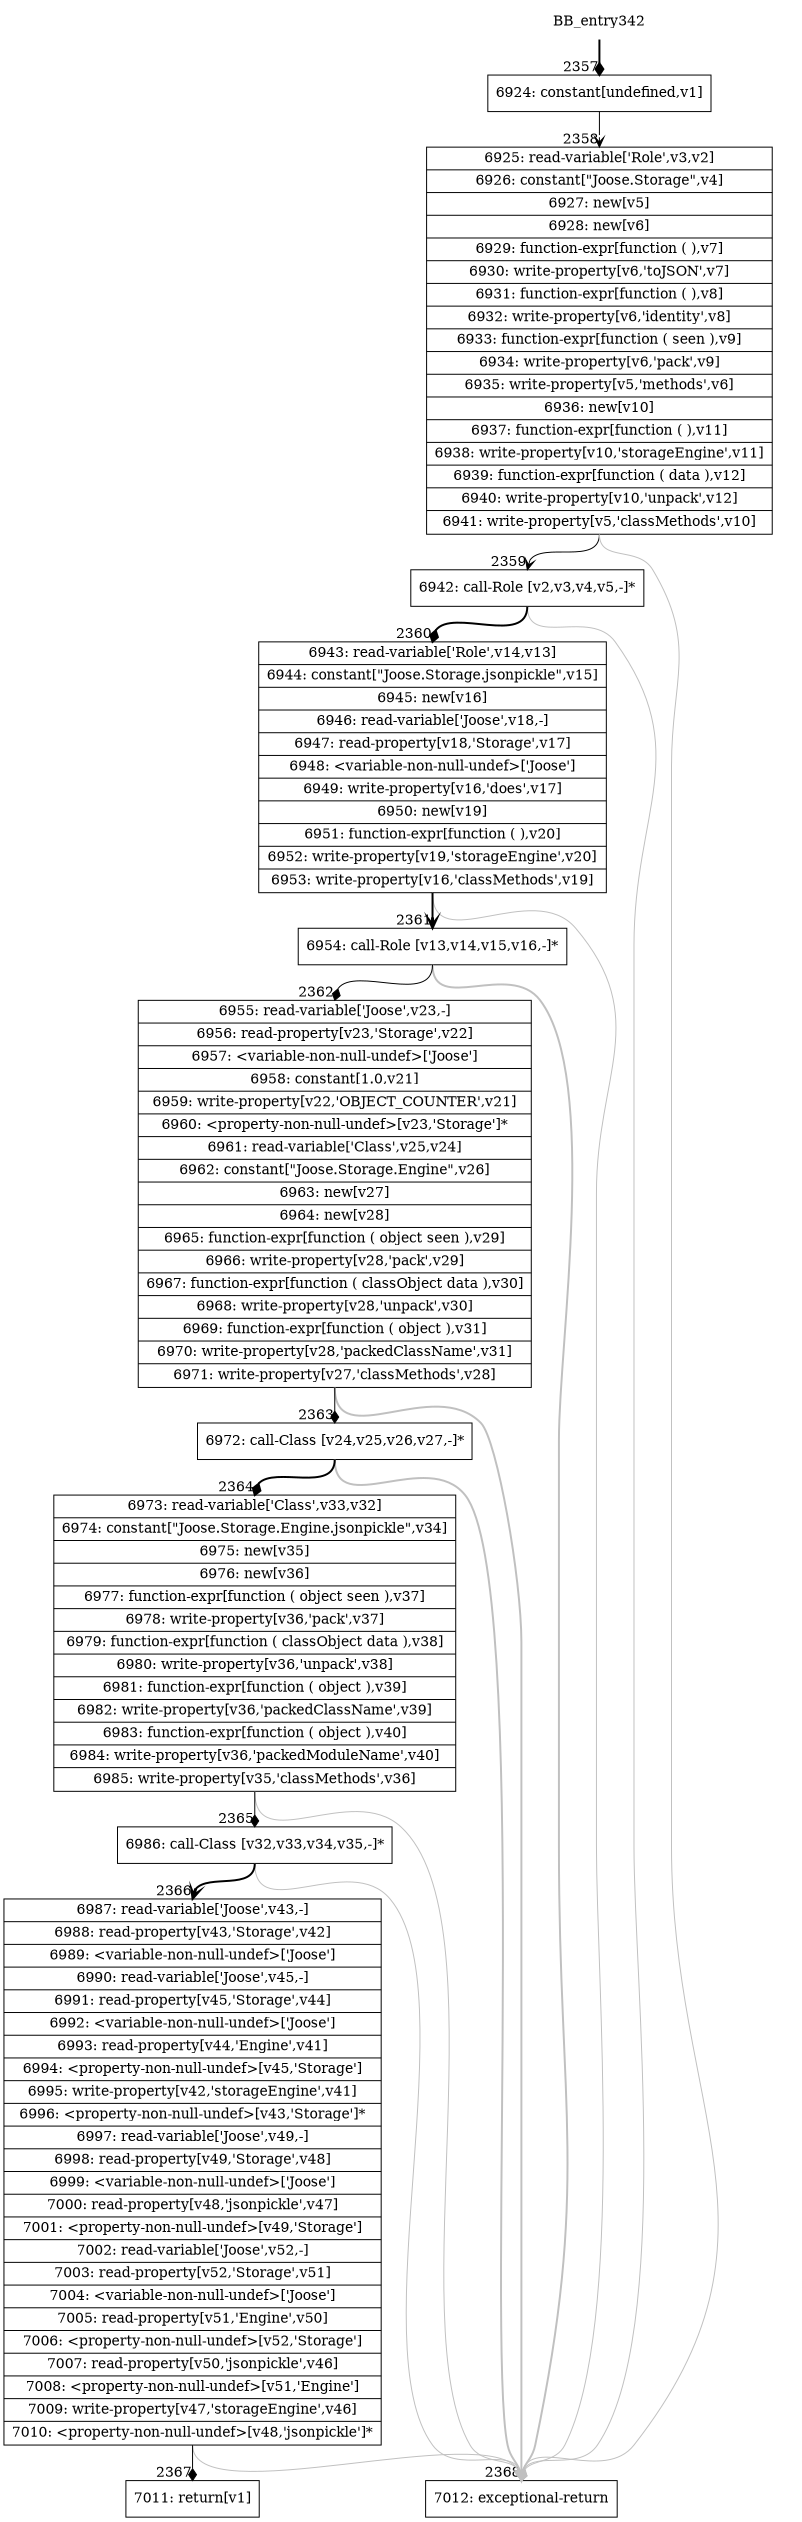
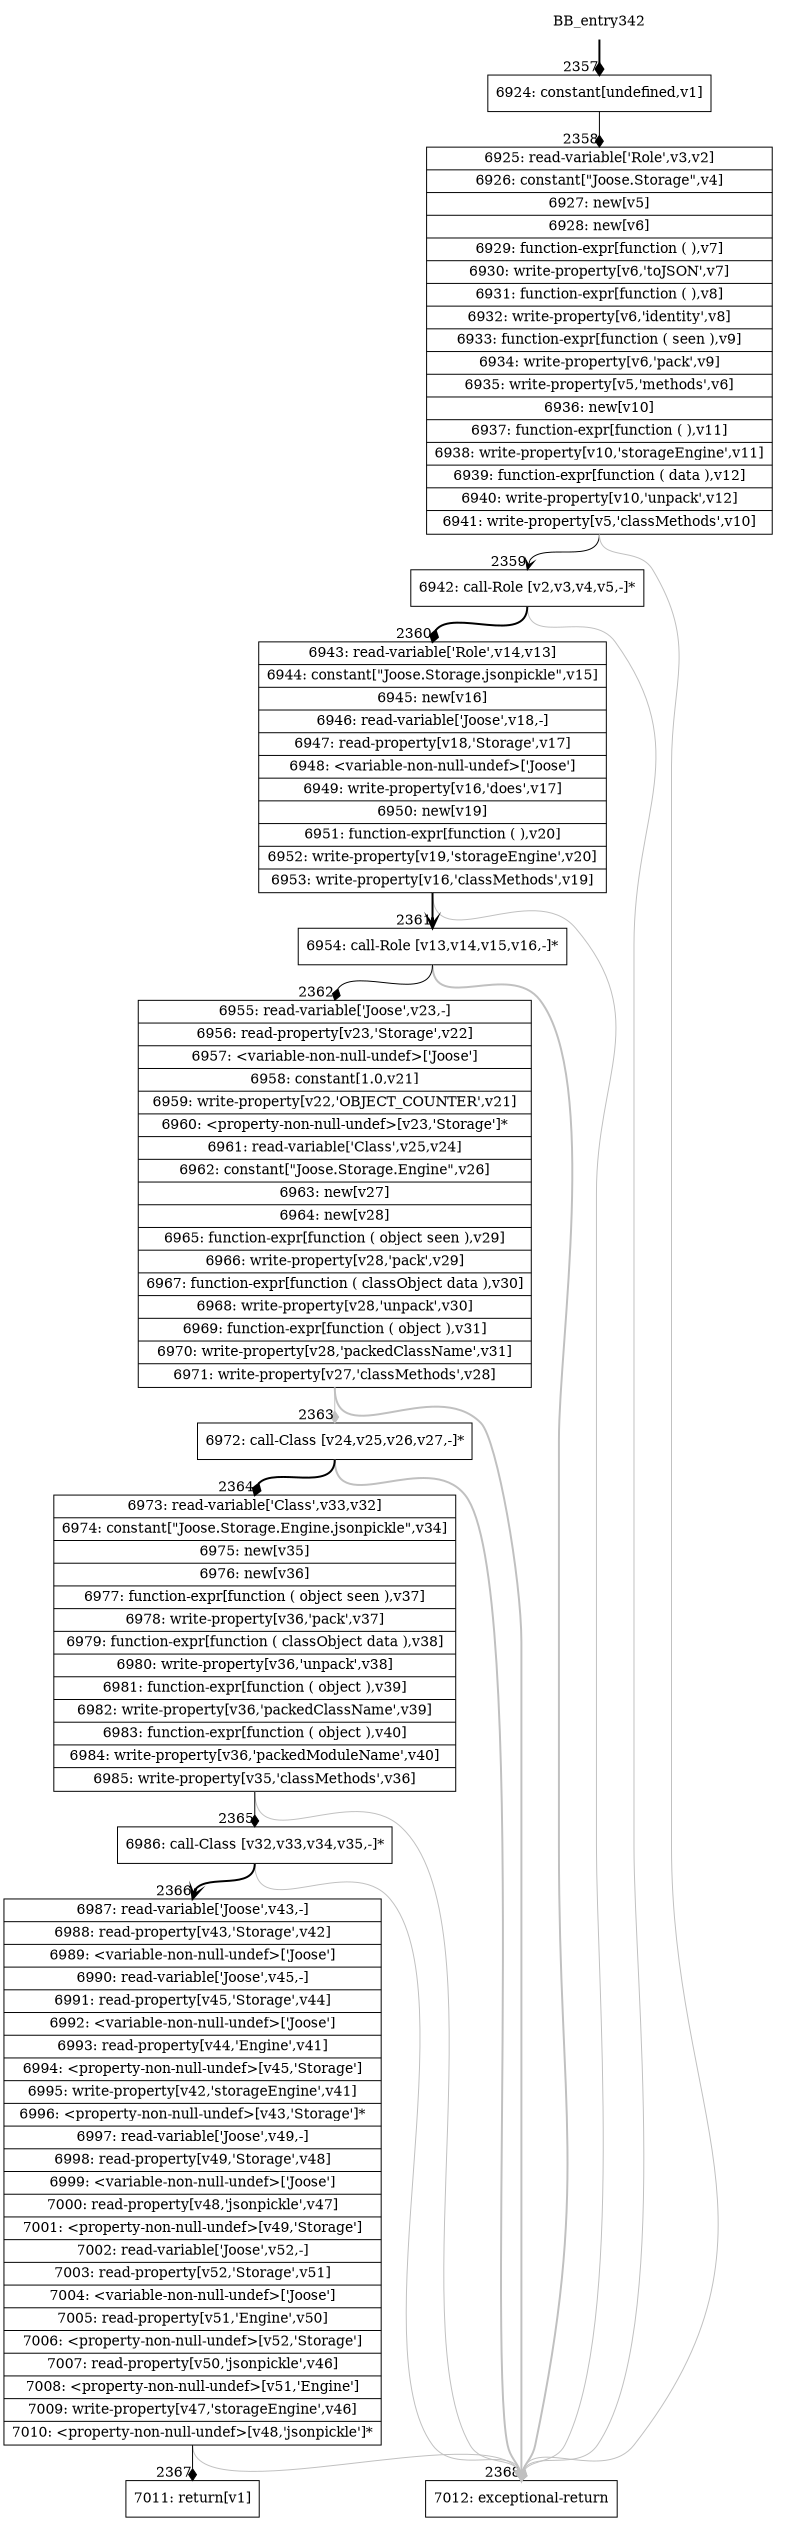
(599, 123) -> (599, 123)
(335, 1399) -> (335, 1399)
